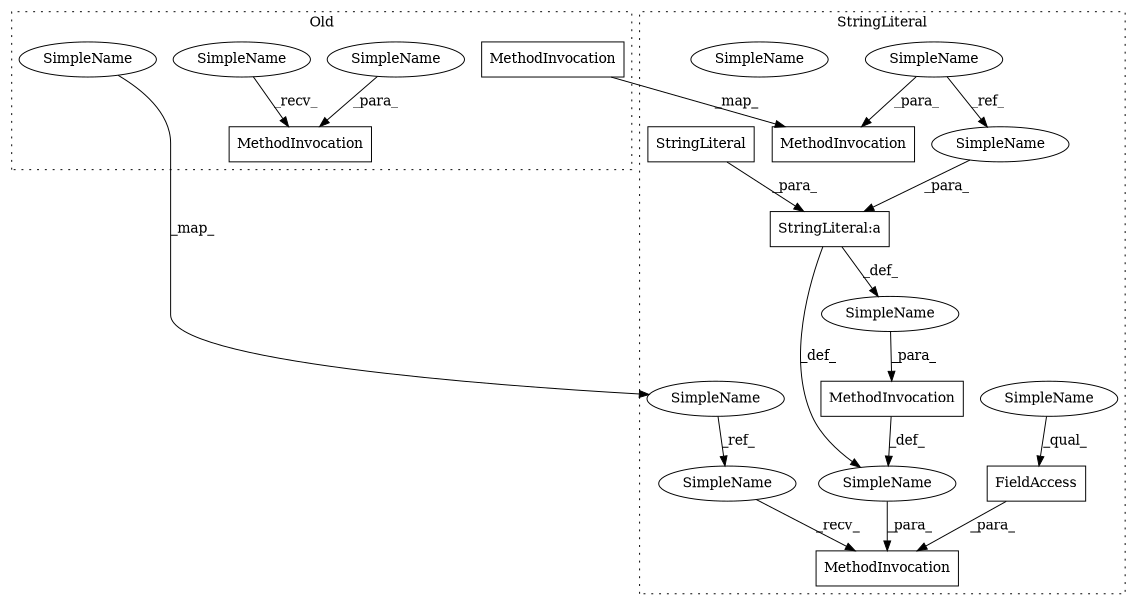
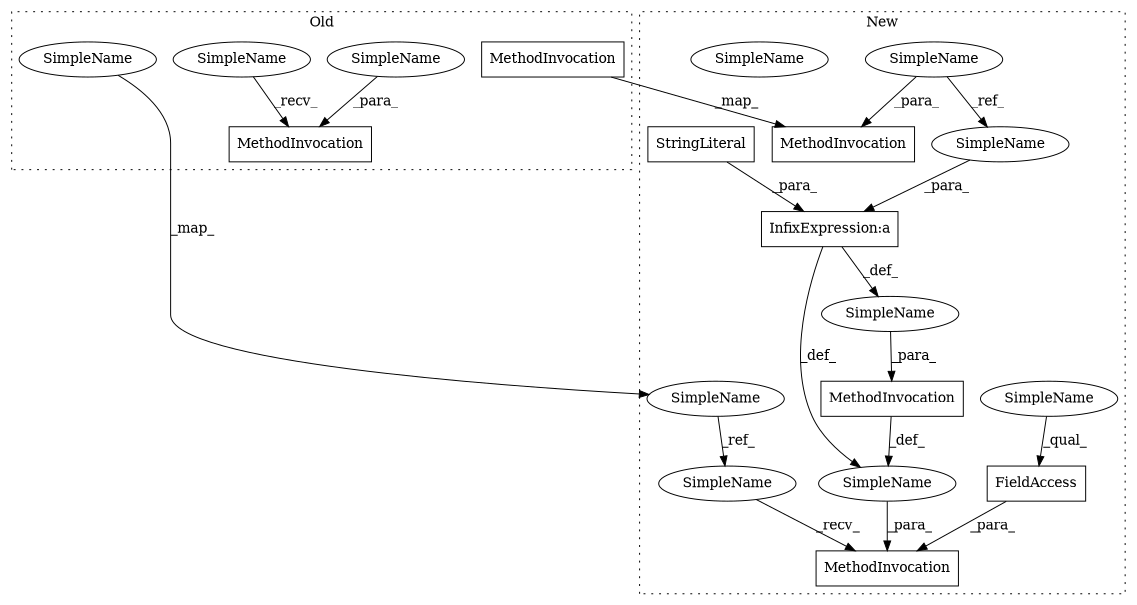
(882, 23) -> (882, 23)
(830, 229) -> (830, 229)
